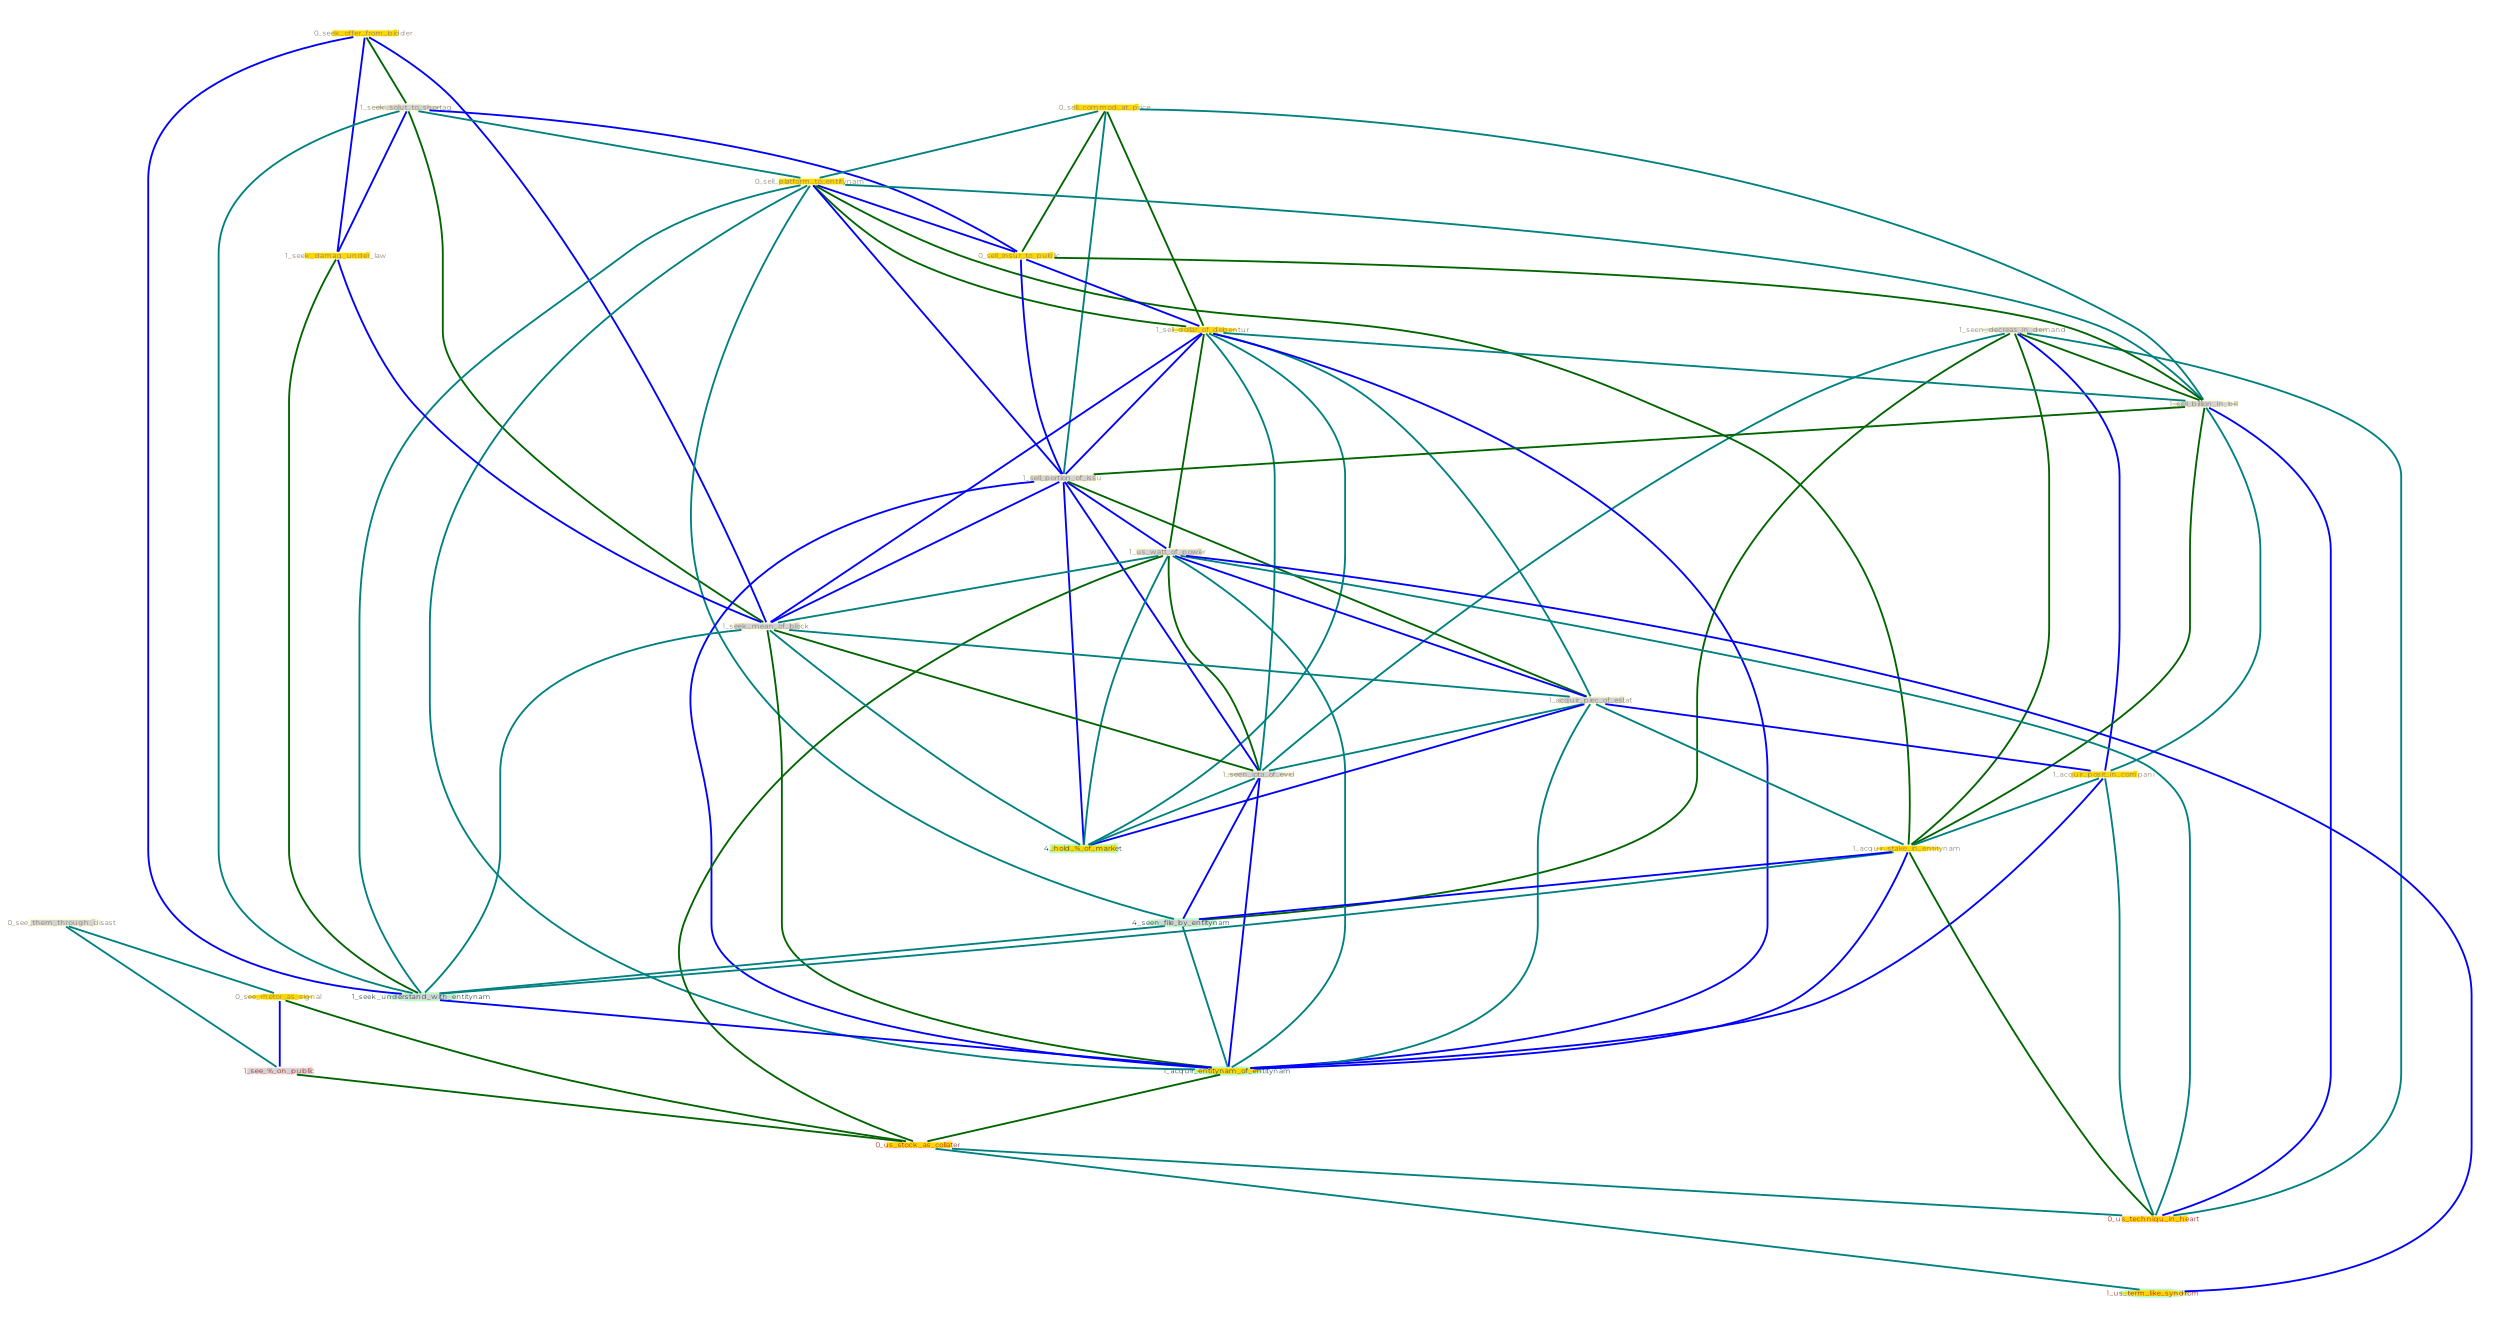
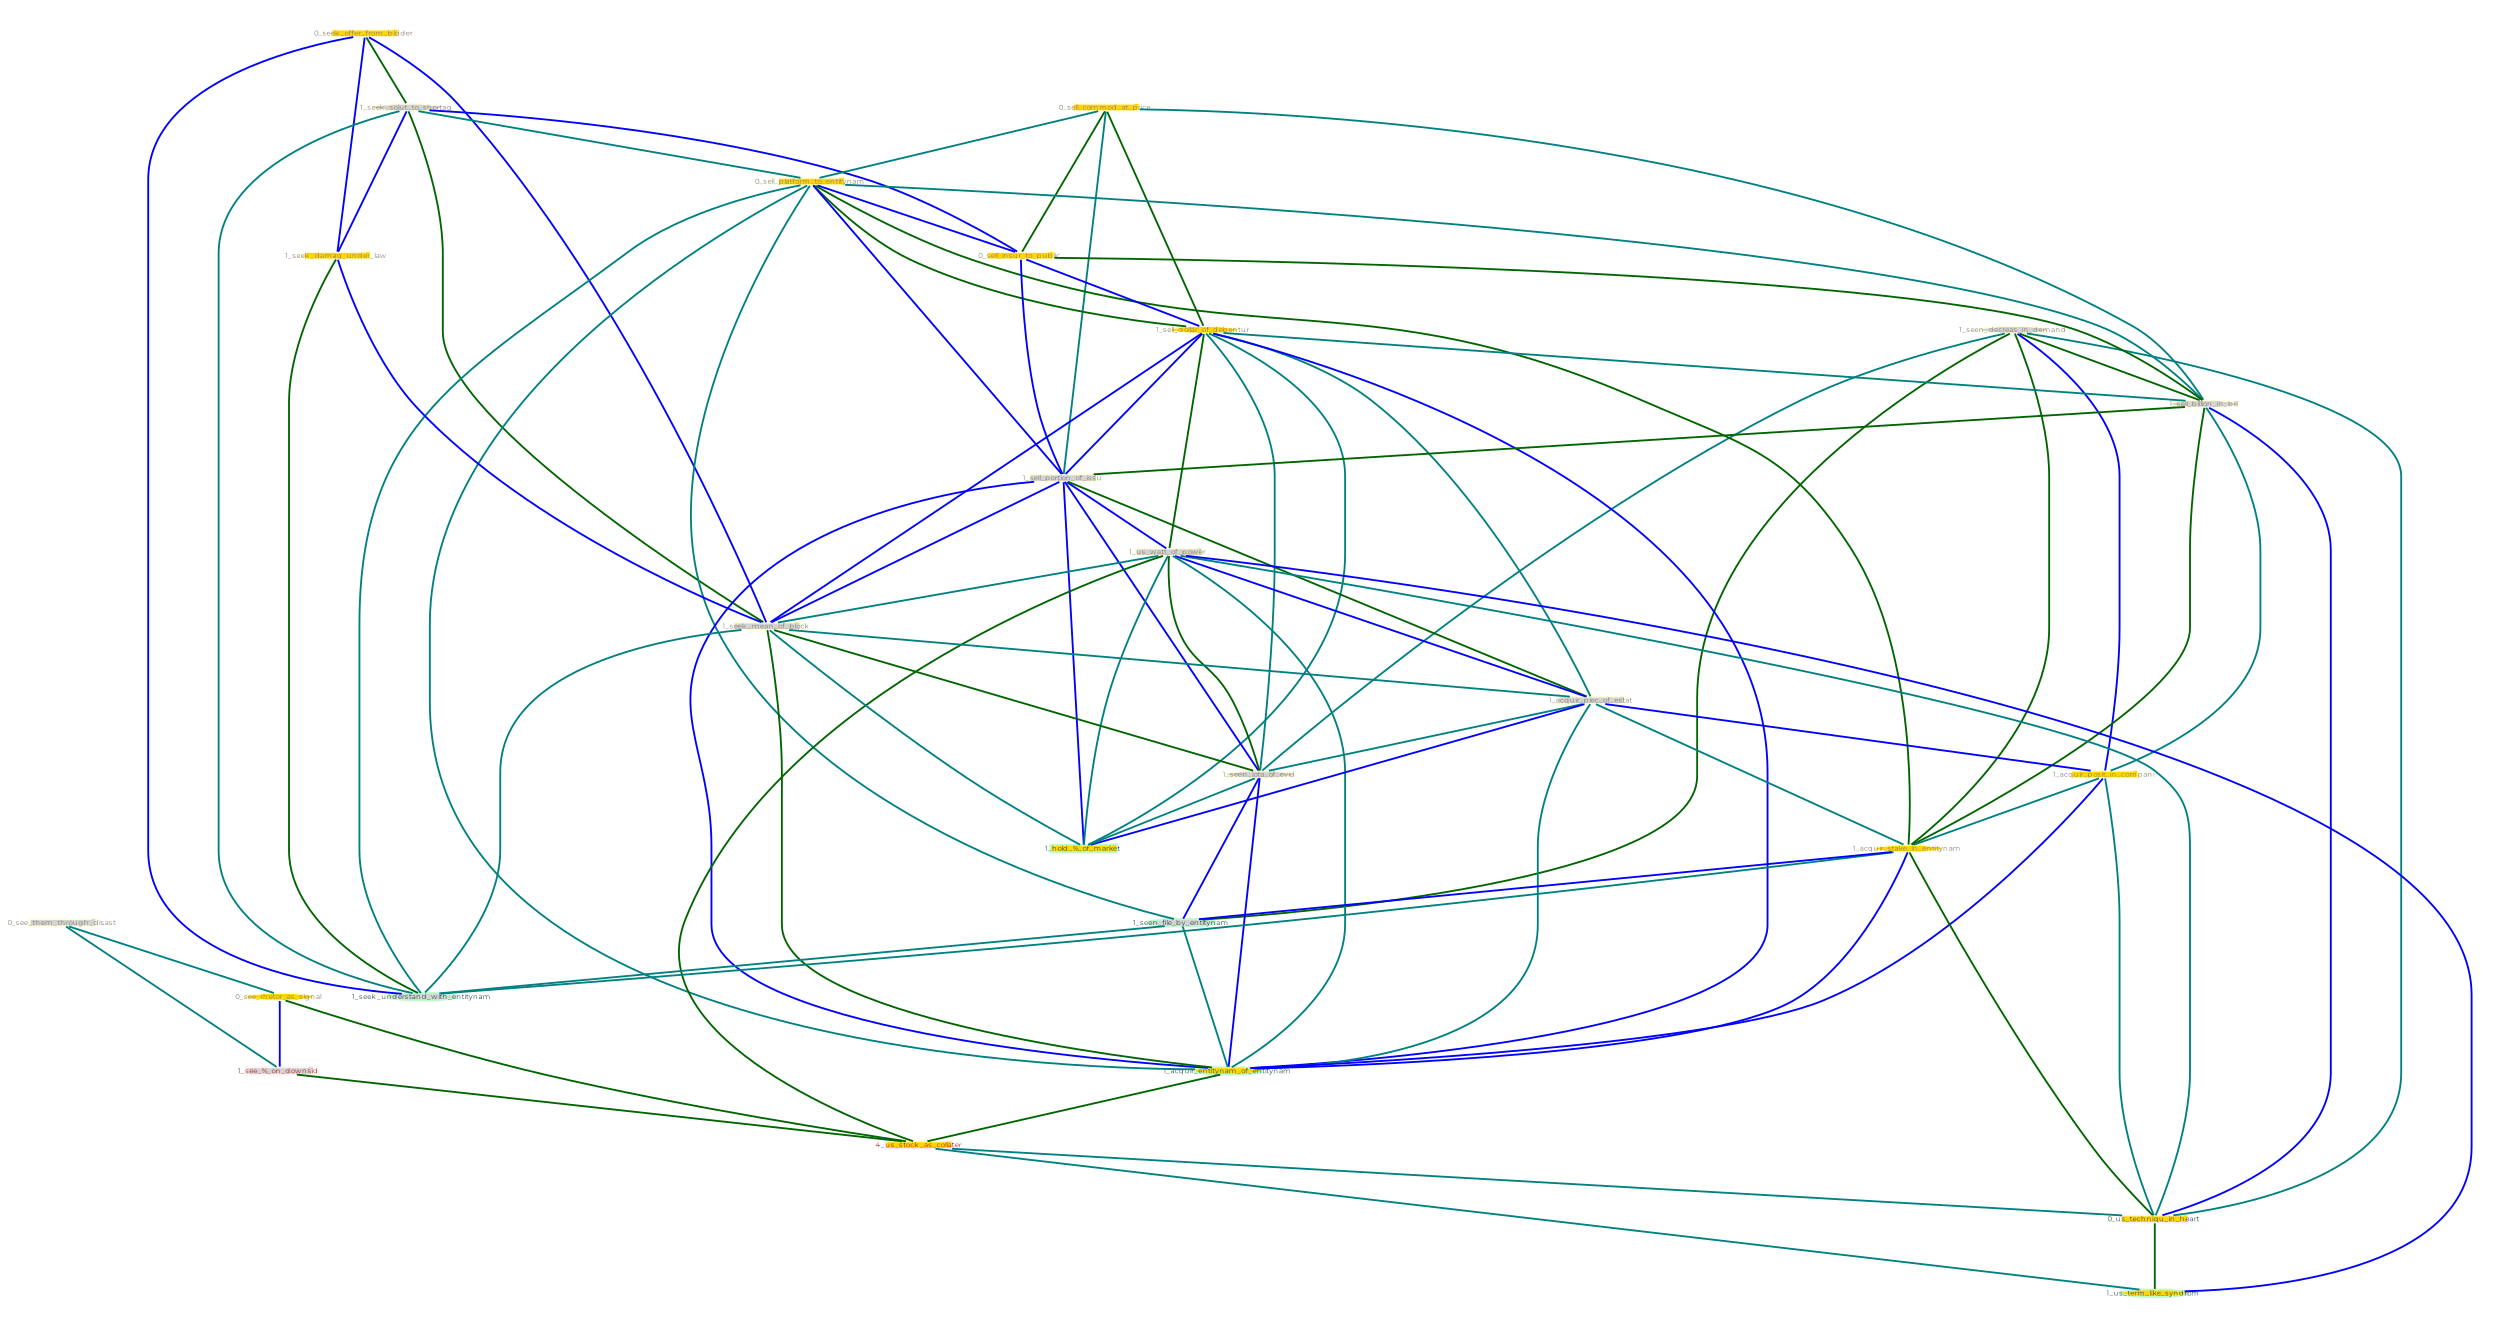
(1084, 849) -> (1084, 849)
(1182, 923) -> (1182, 923)
(768, 1029) -> none
(280, 1071) -> (280, 1071)
(919, 1145) -> (919, 1145)
(2155, 1219) -> (2155, 1219)
none -> (2155, 1256)
(2155, 1293) -> (2155, 1293)
